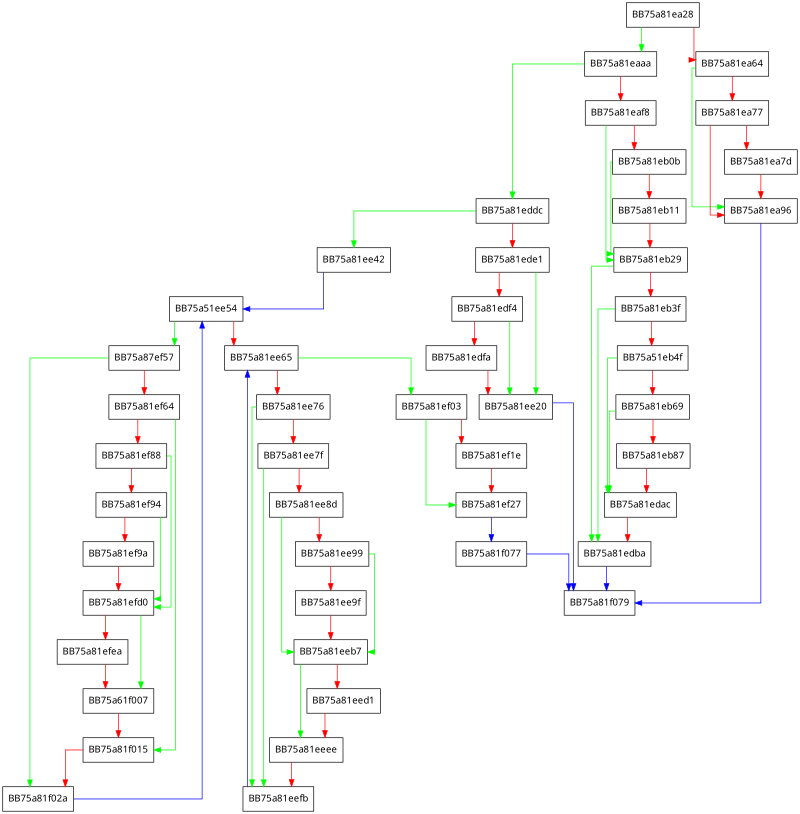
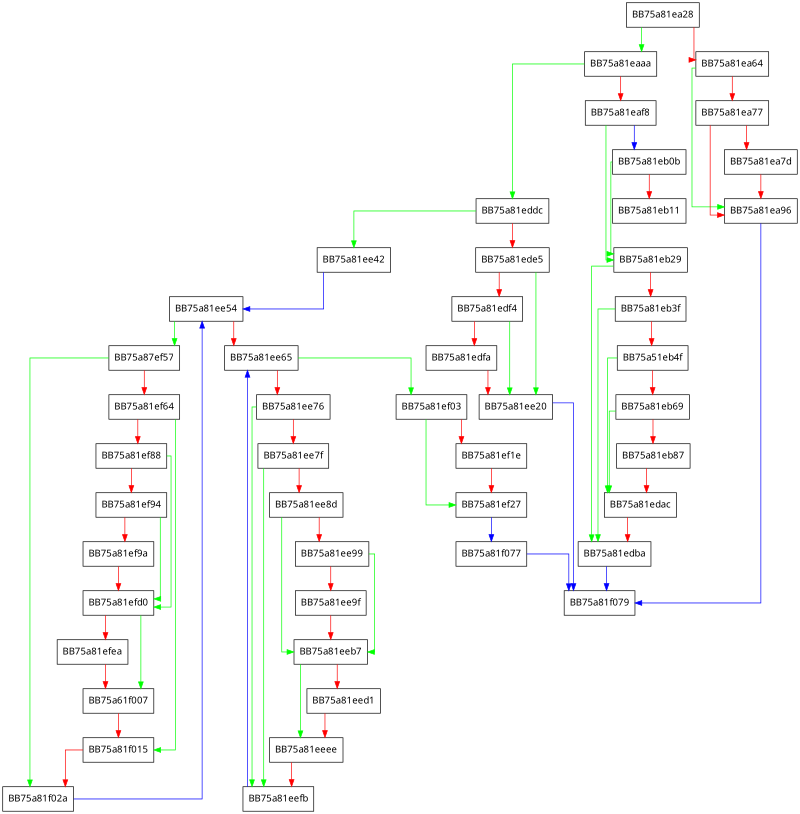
(634, 134) -> (634, 134)
(650, 232) -> none
(512, 260) -> (512, 260)
(206, 309) -> (206, 309)
